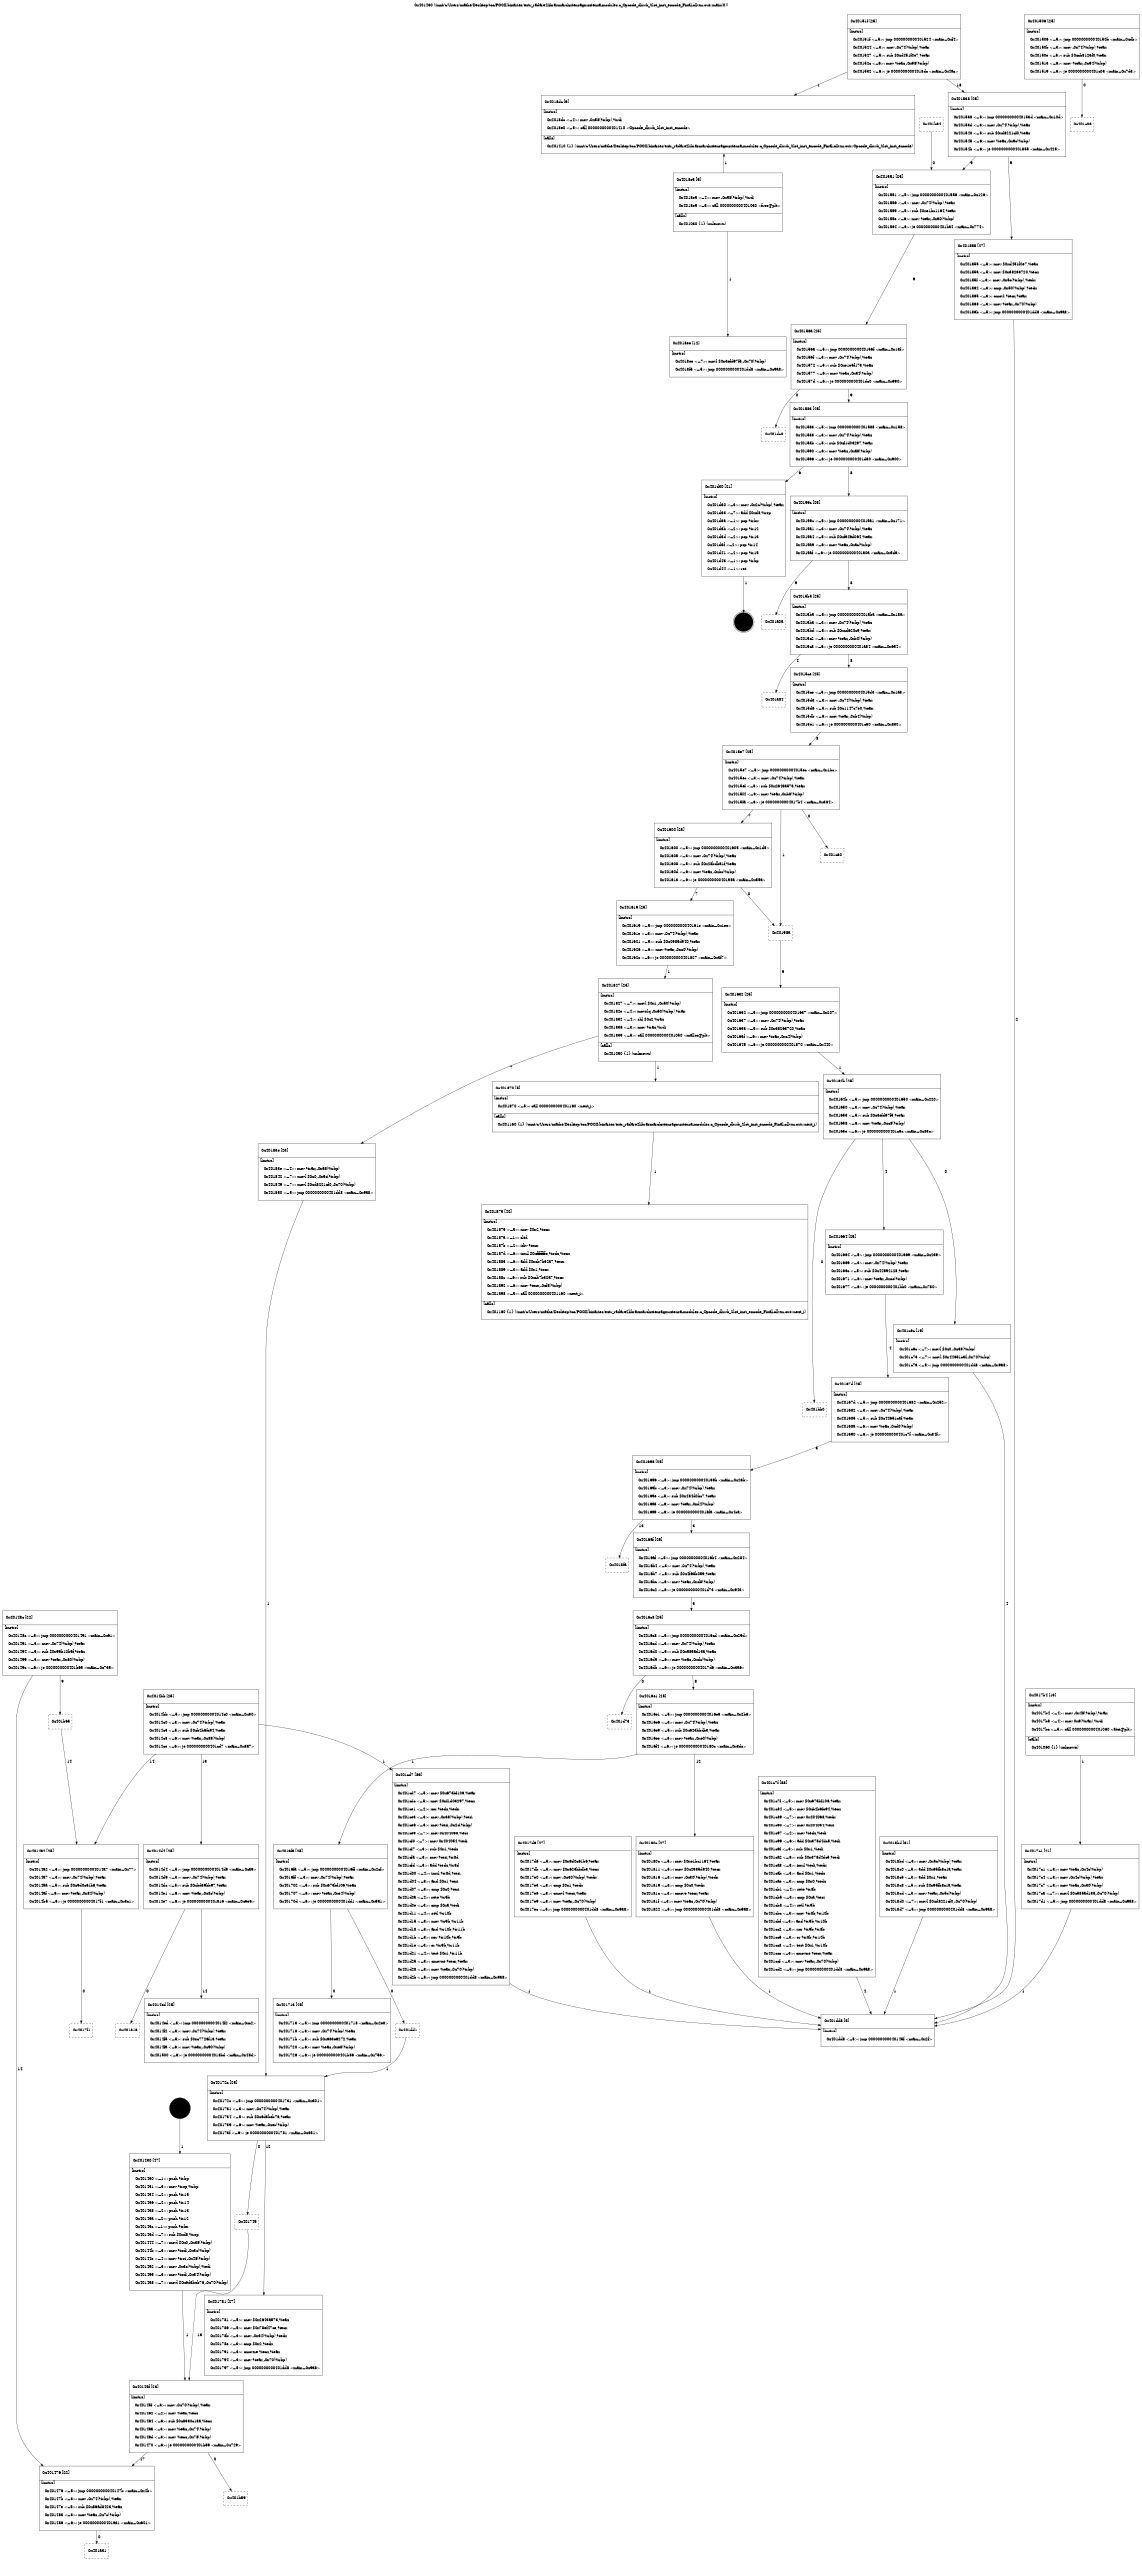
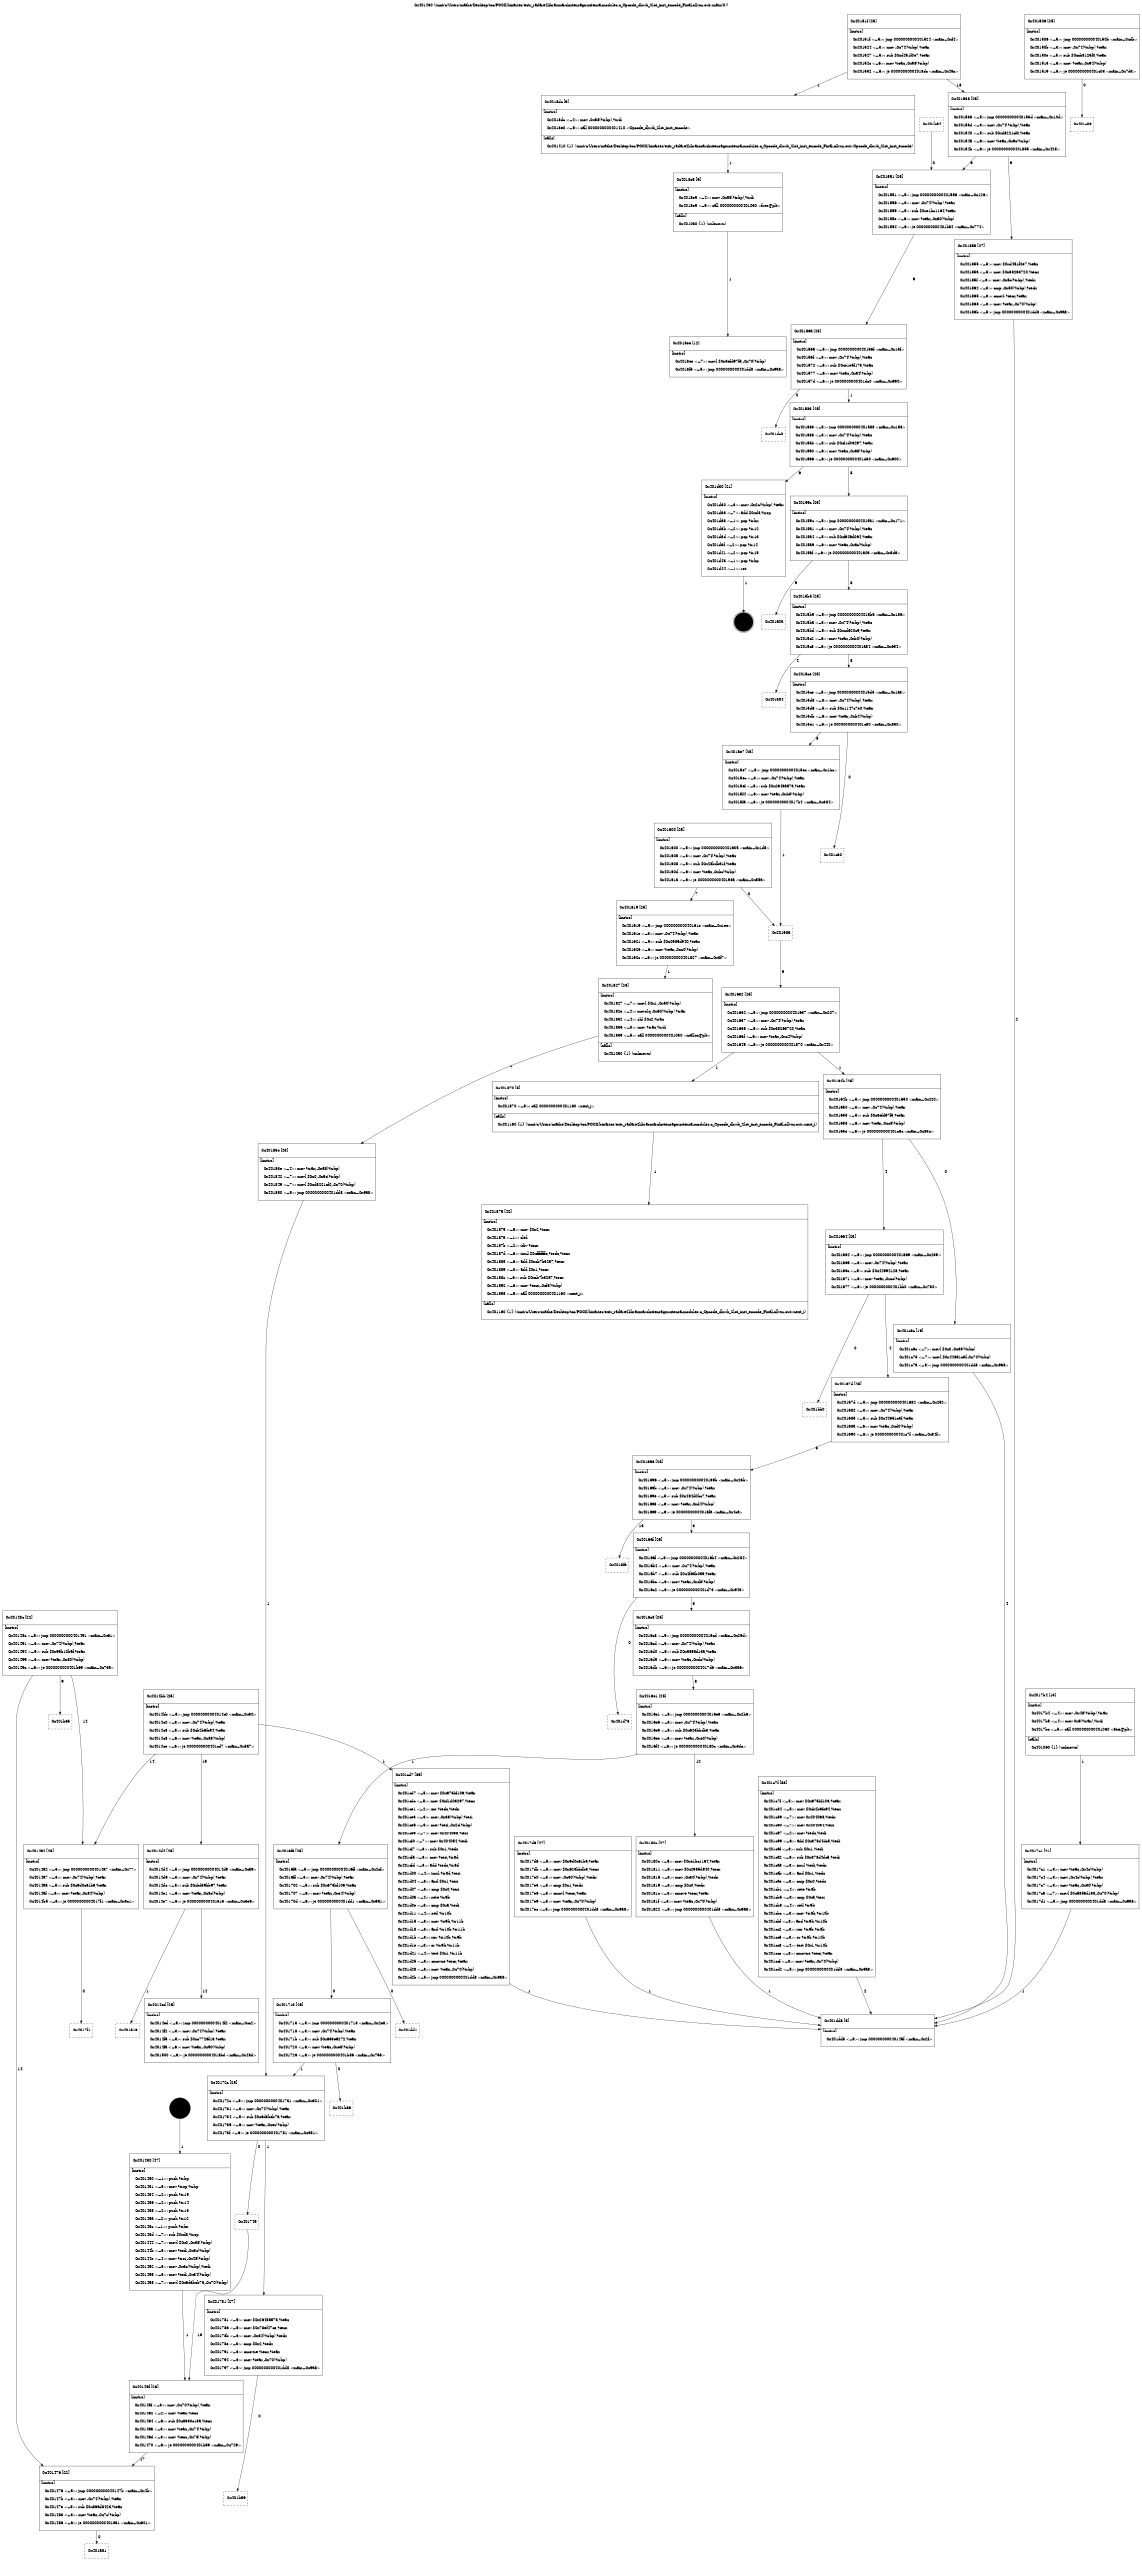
(723, 165) -> (728, 162)
(851, 396) -> (851, 396)
(748, 815) -> none
(814, 828) -> (844, 789)
(656, 1070) -> (714, 1066)
(813, 1264) -> (843, 1347)
(631, 1692) -> (615, 1652)
(69, 1785) -> (82, 1758)
(939, 1877) -> none
(147, 1992) -> (147, 1992)
(375, 2071) -> (300, 2068)
none -> (341, 2108)
(268, 2147) -> (268, 2147)
(219, 2471) -> (249, 2432)
